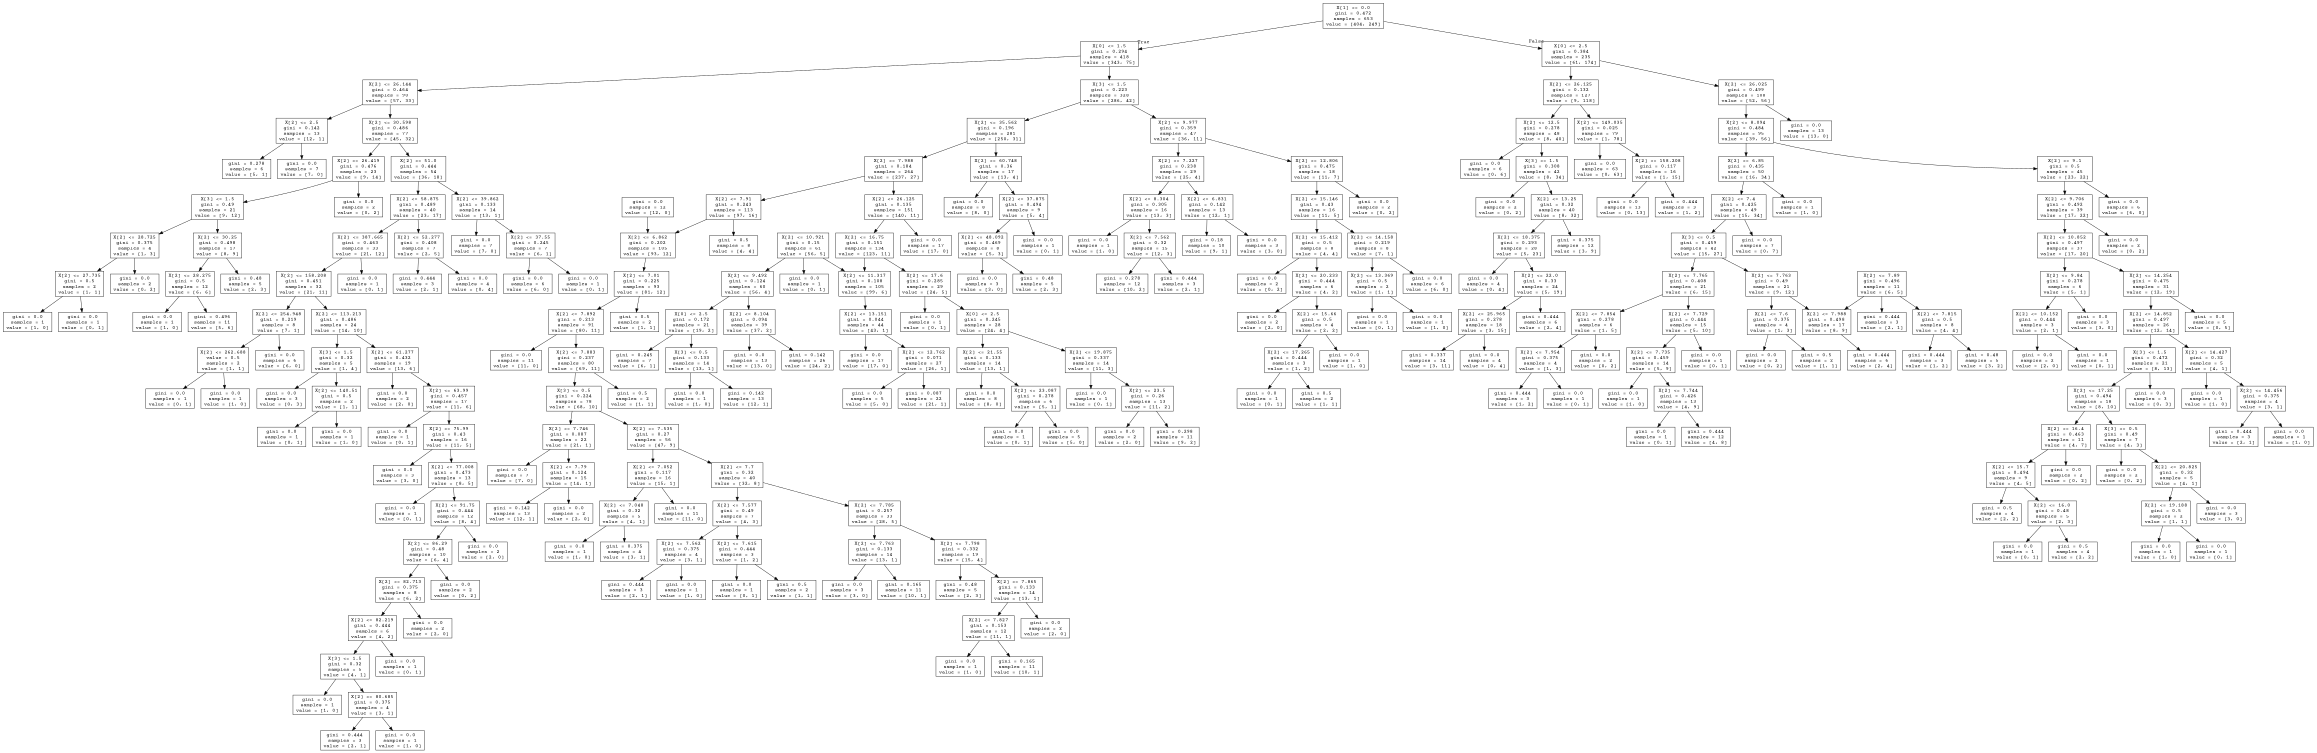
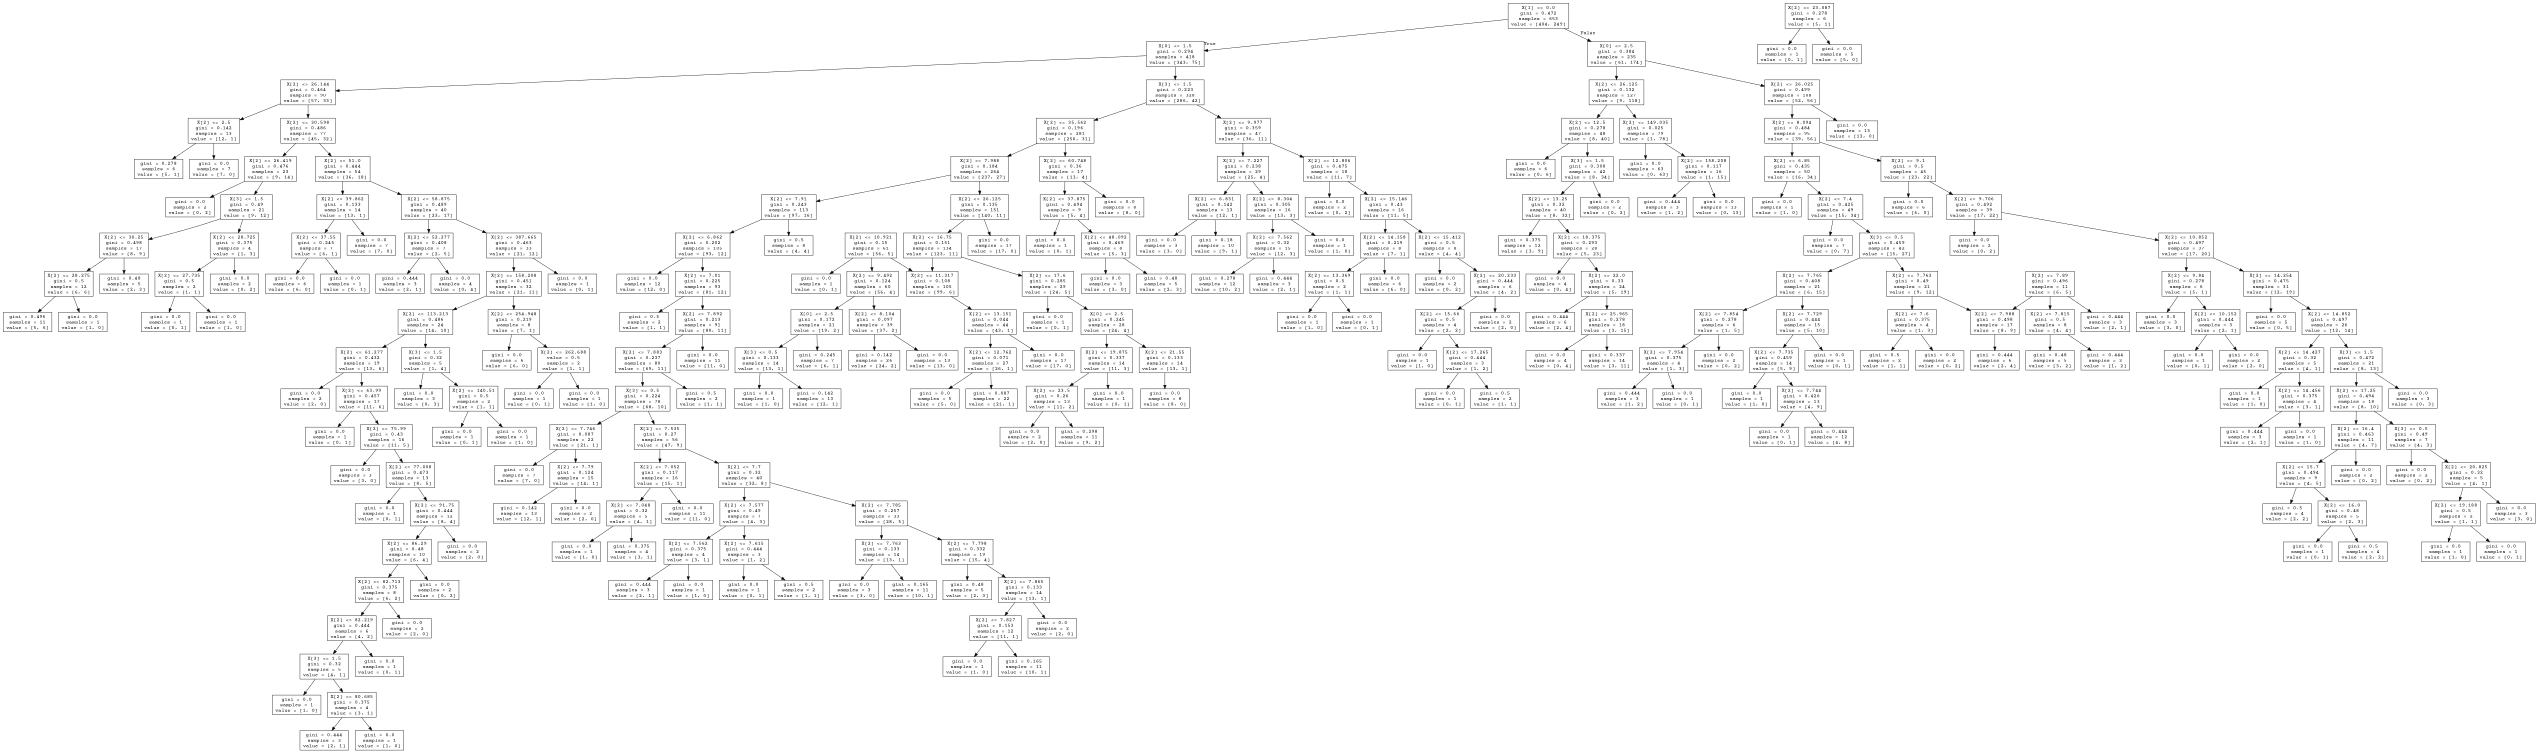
(648, 223) -> (672, 265)
(749, 322) -> (875, 322)
(1008, 378) -> none
